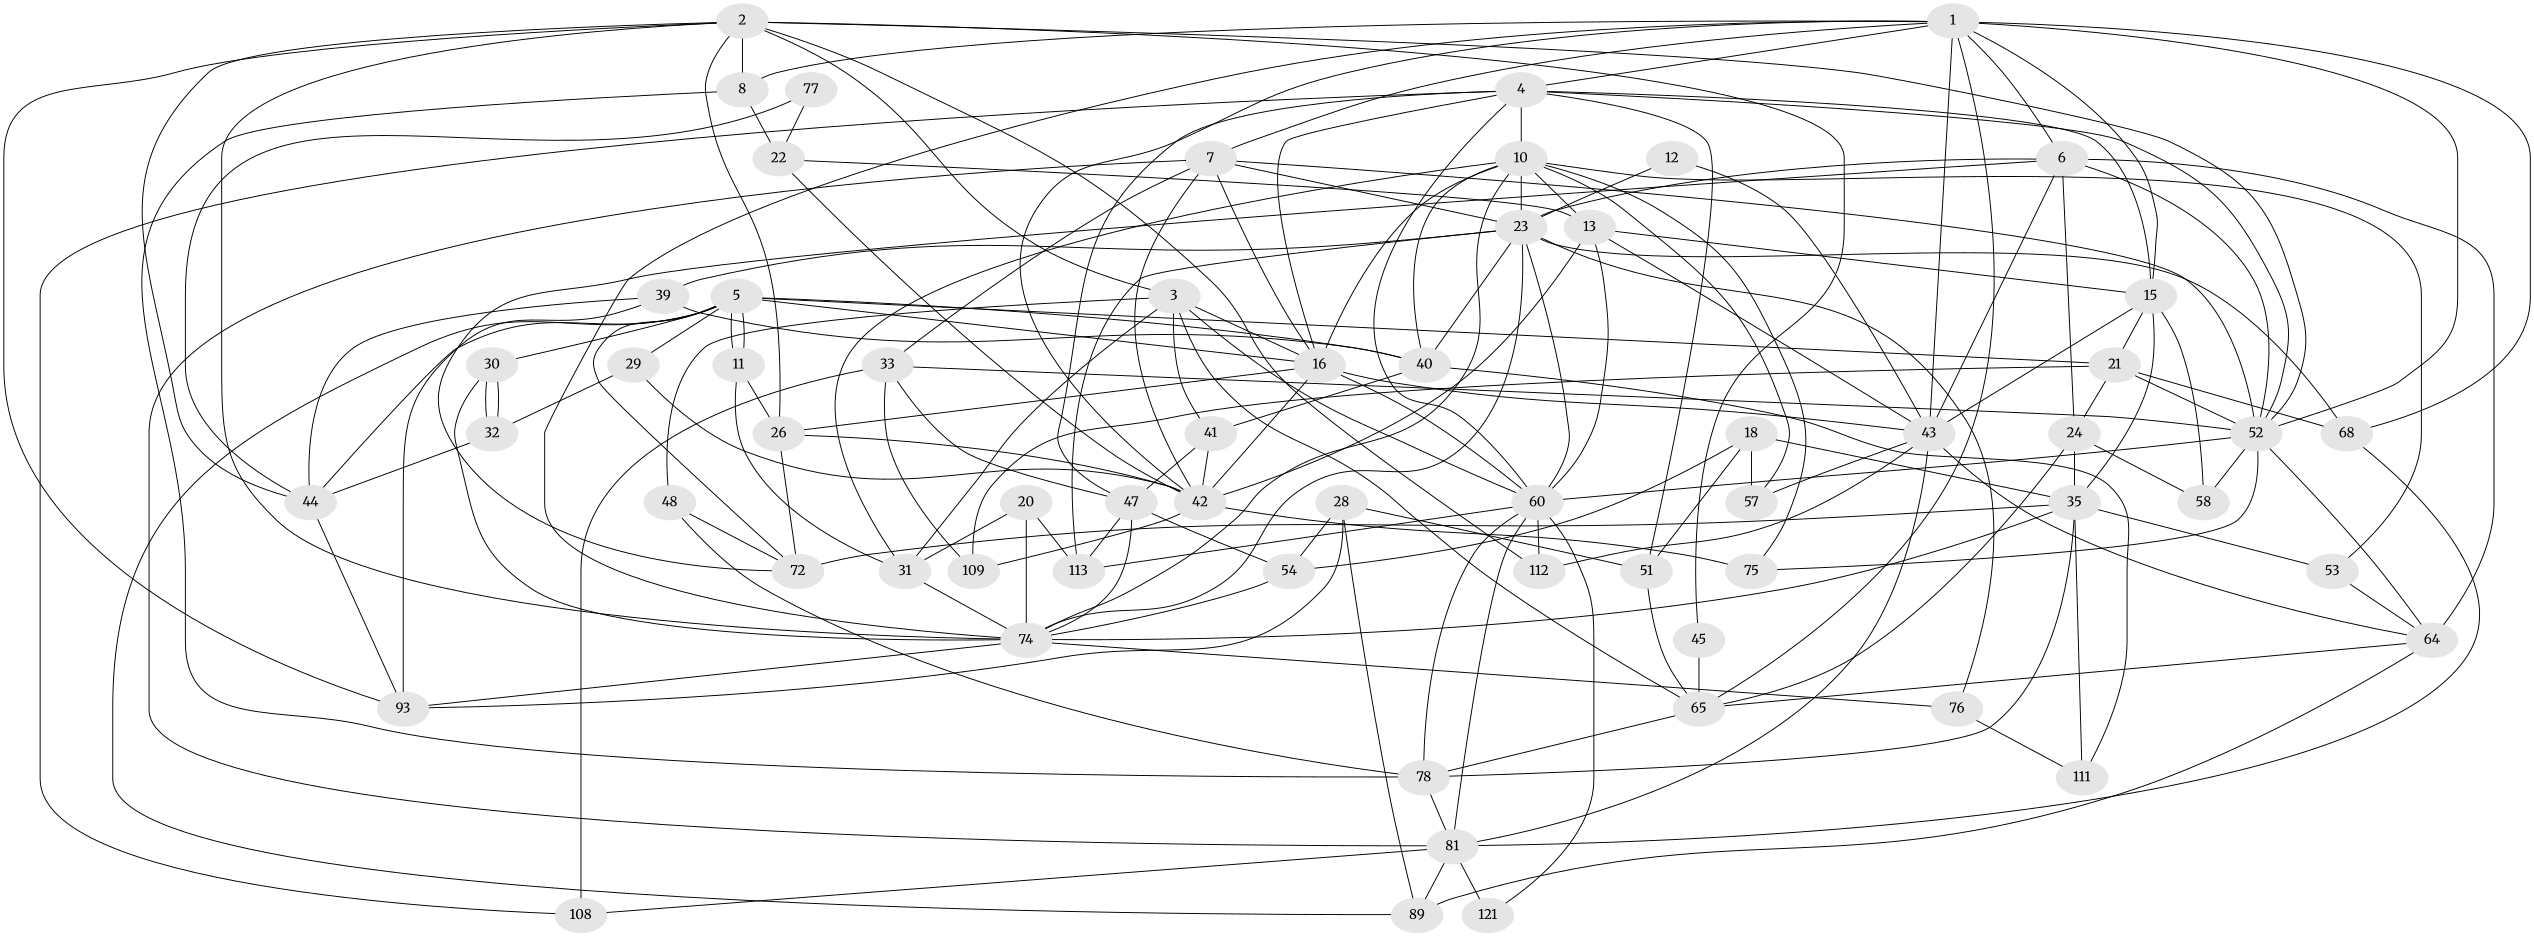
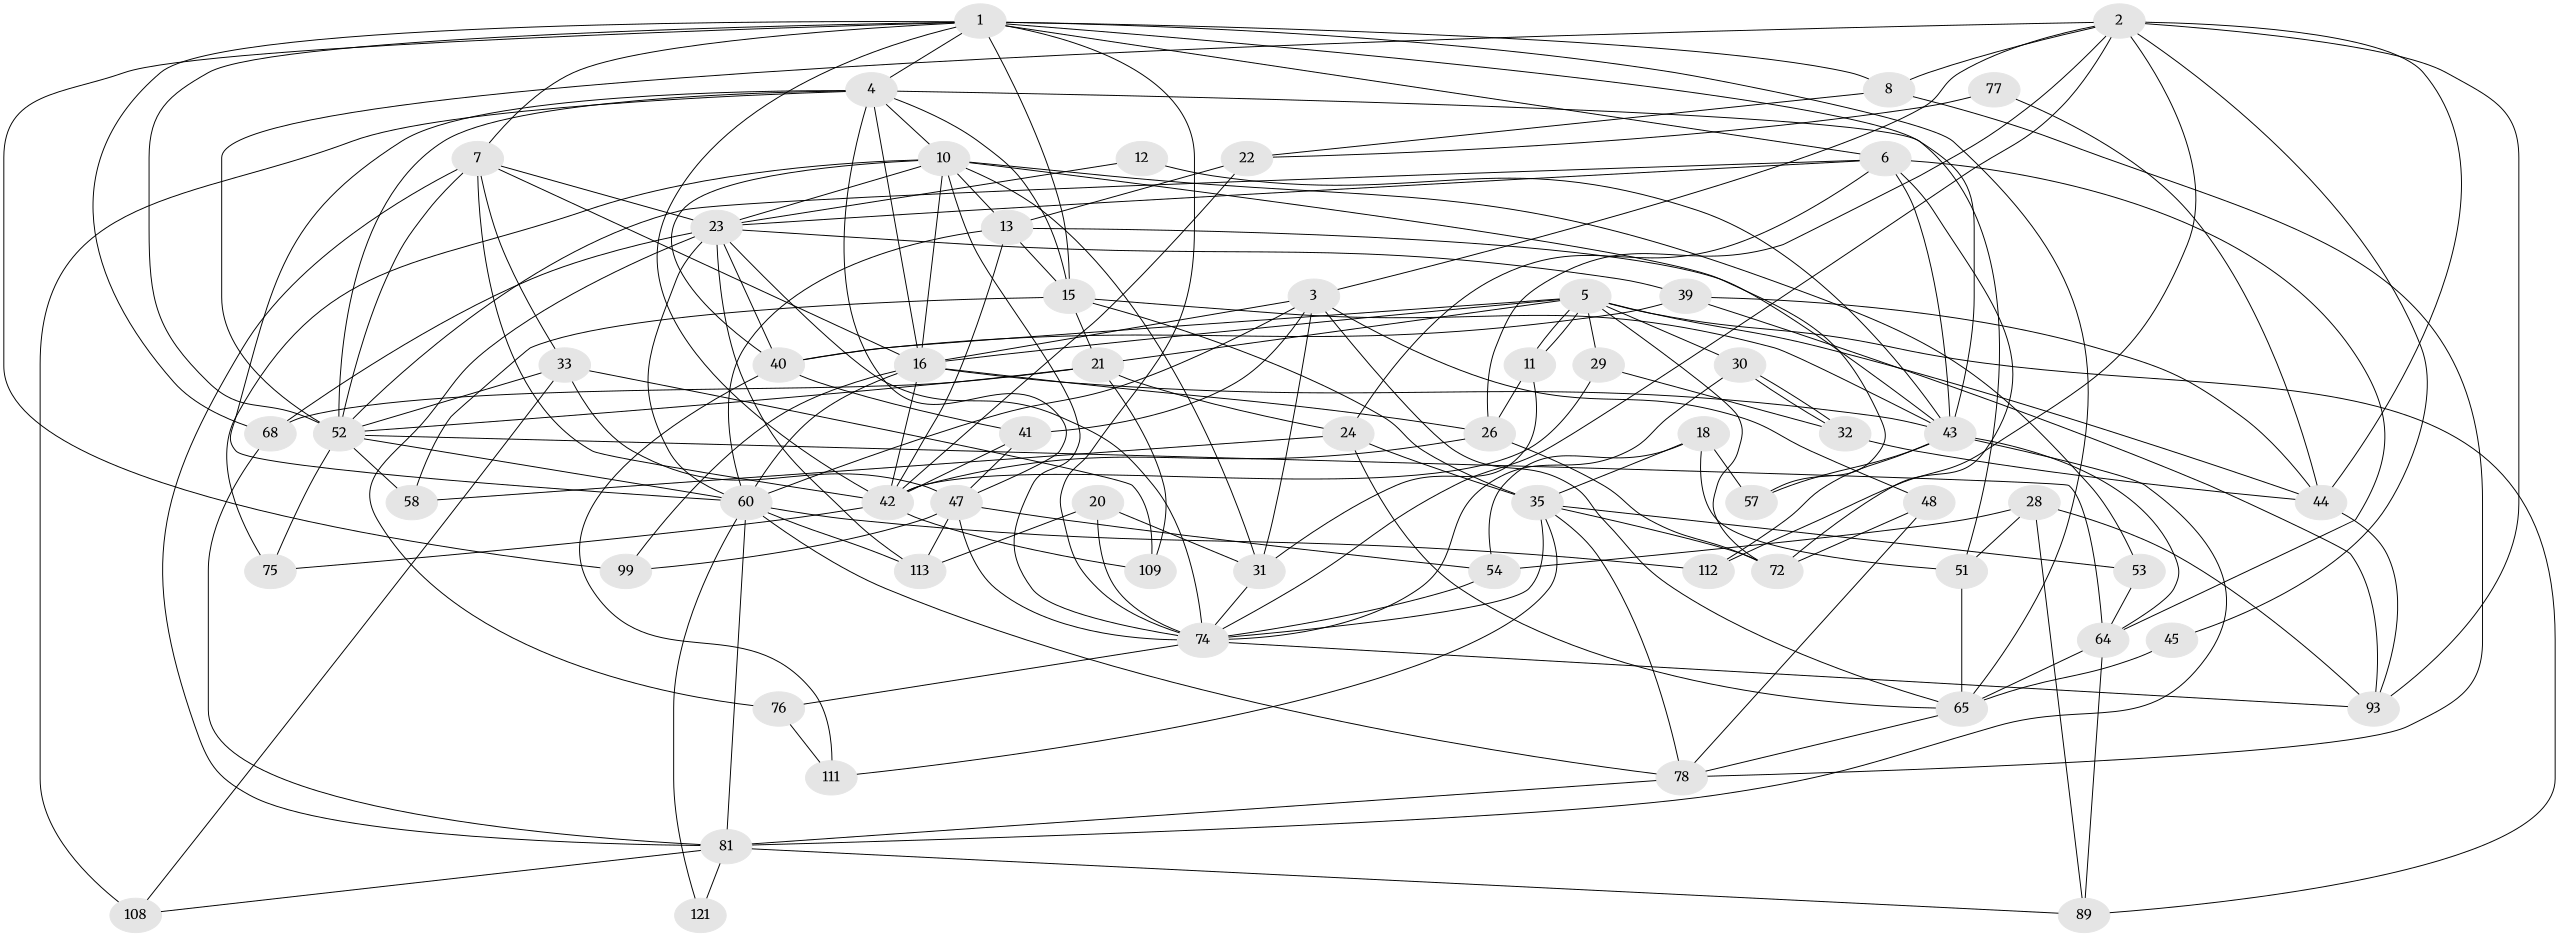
none -> (626, 571)
